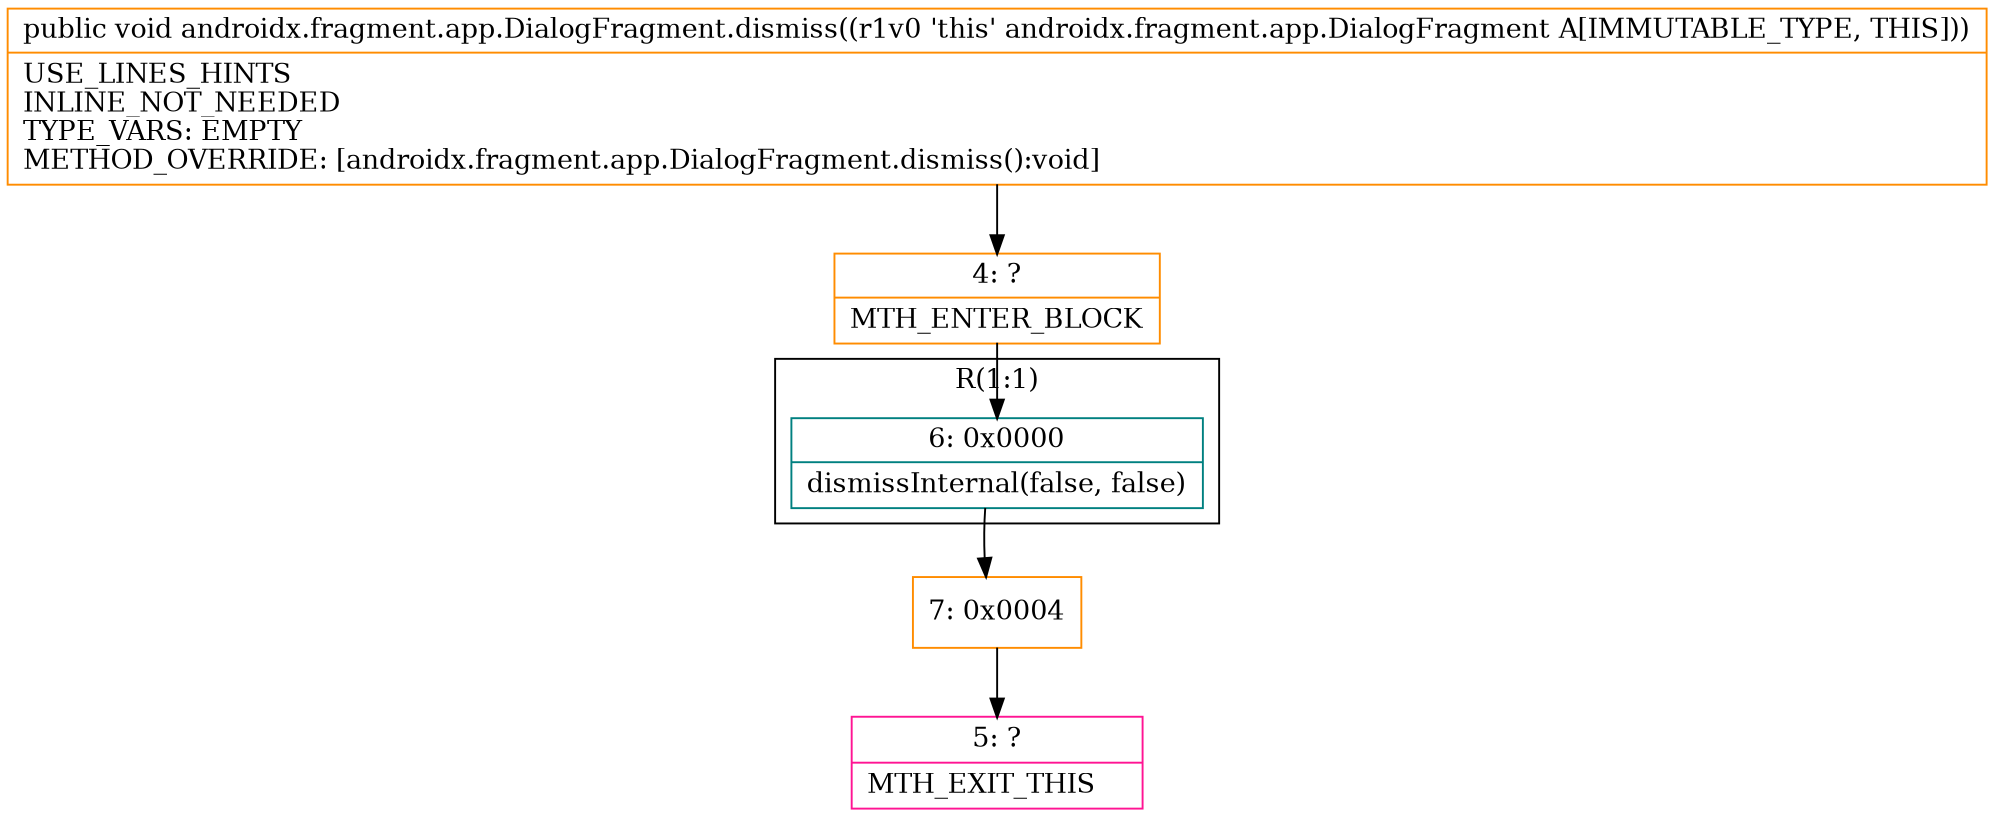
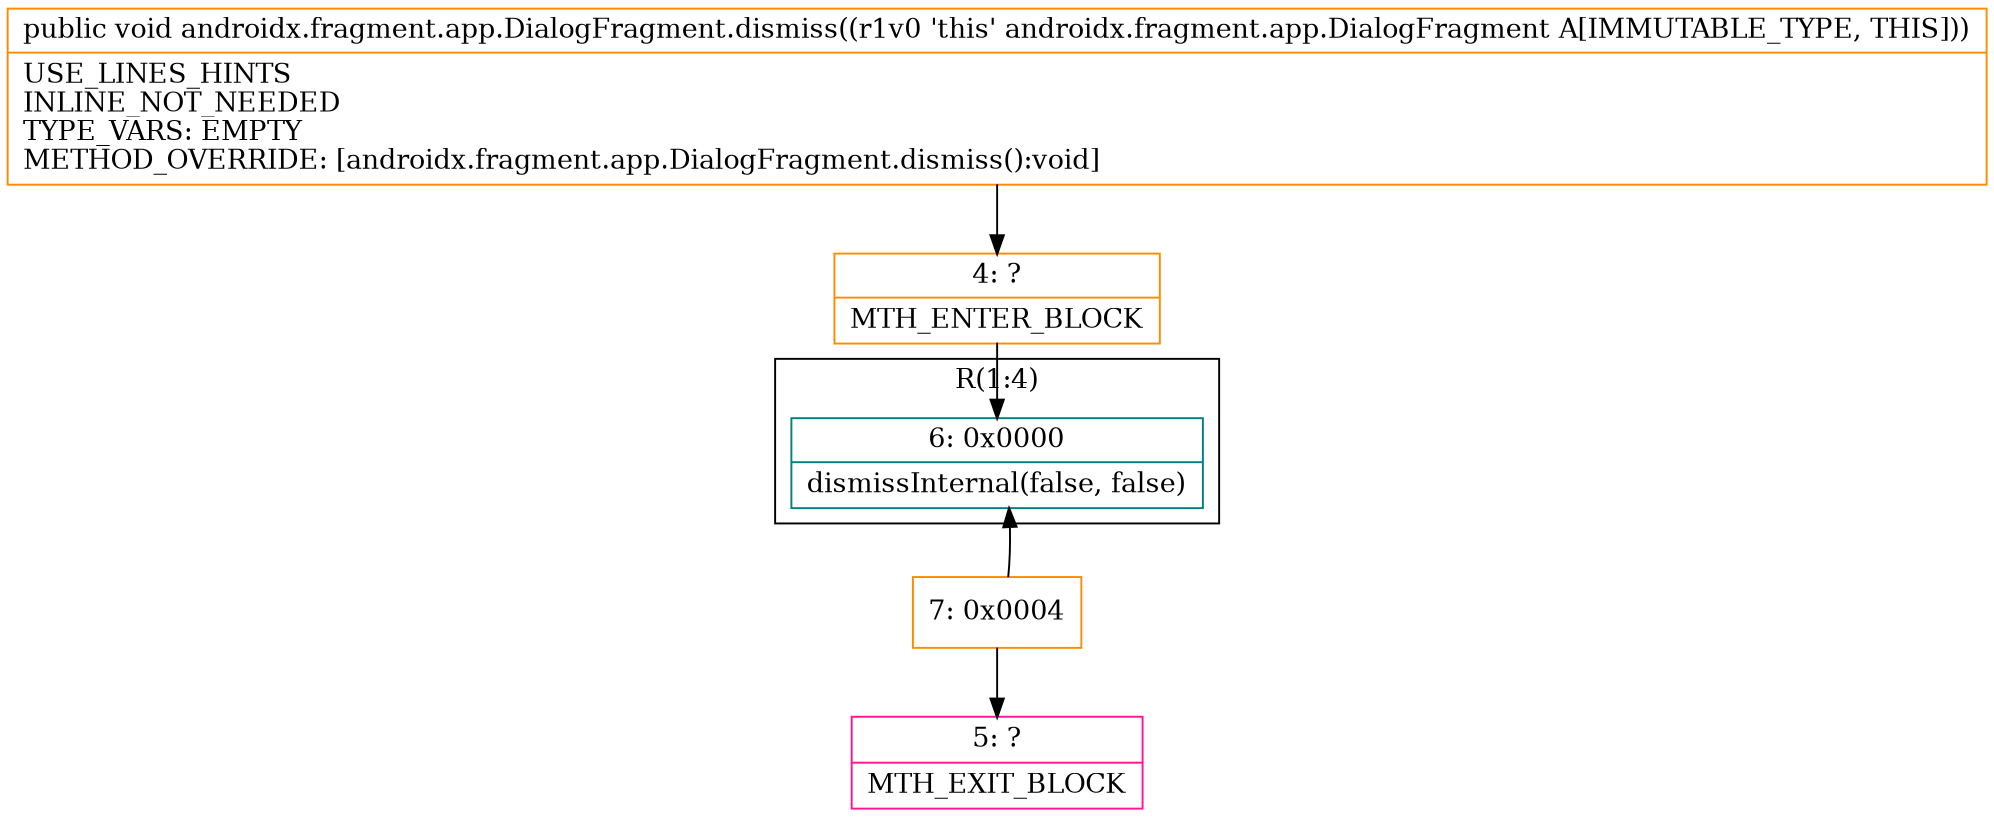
(997, 381) -> (997, 381)
(984, 536) -> (1010, 552)
(982, 785) -> (997, 785)
